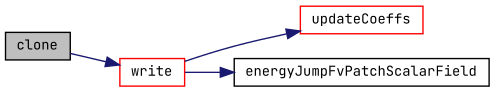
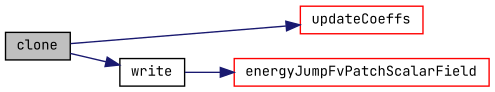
(235, 46) -> (178, 35)
(152, 72) -> (152, 72)
(362, 72) -> (362, 72)
